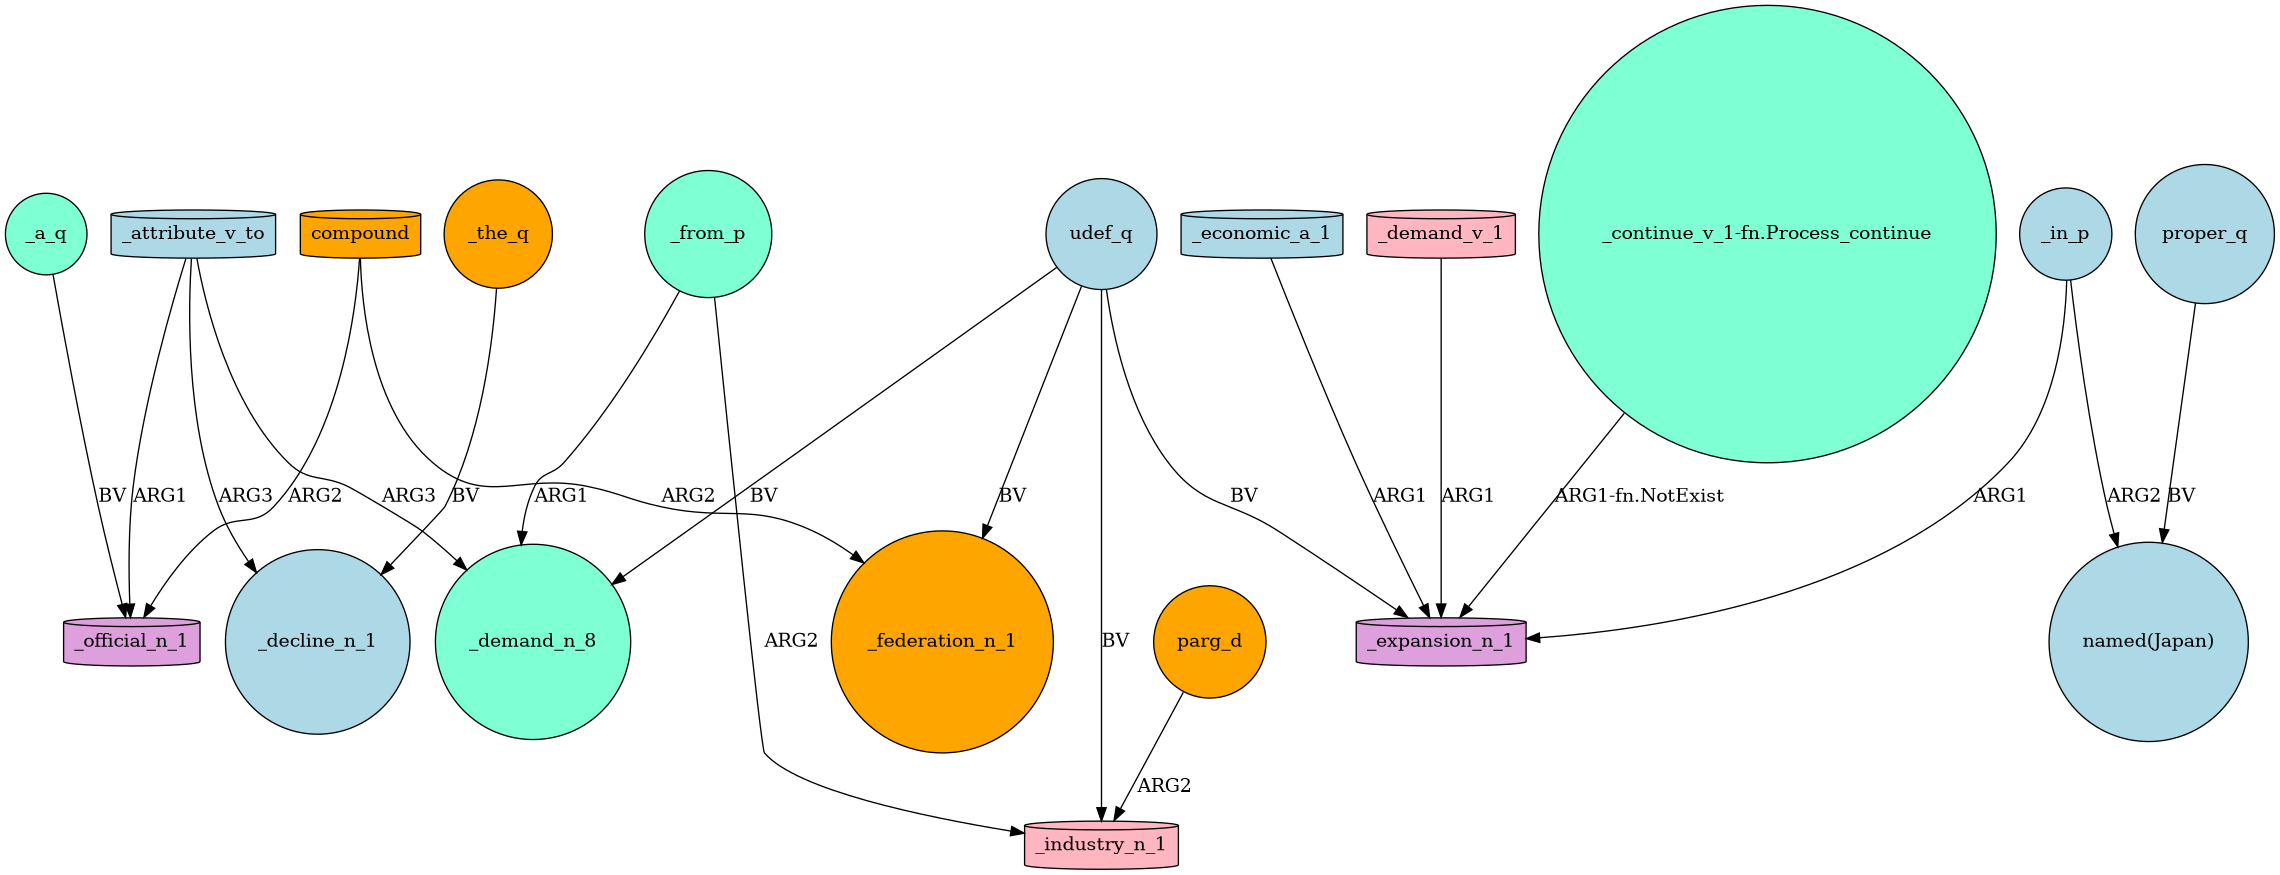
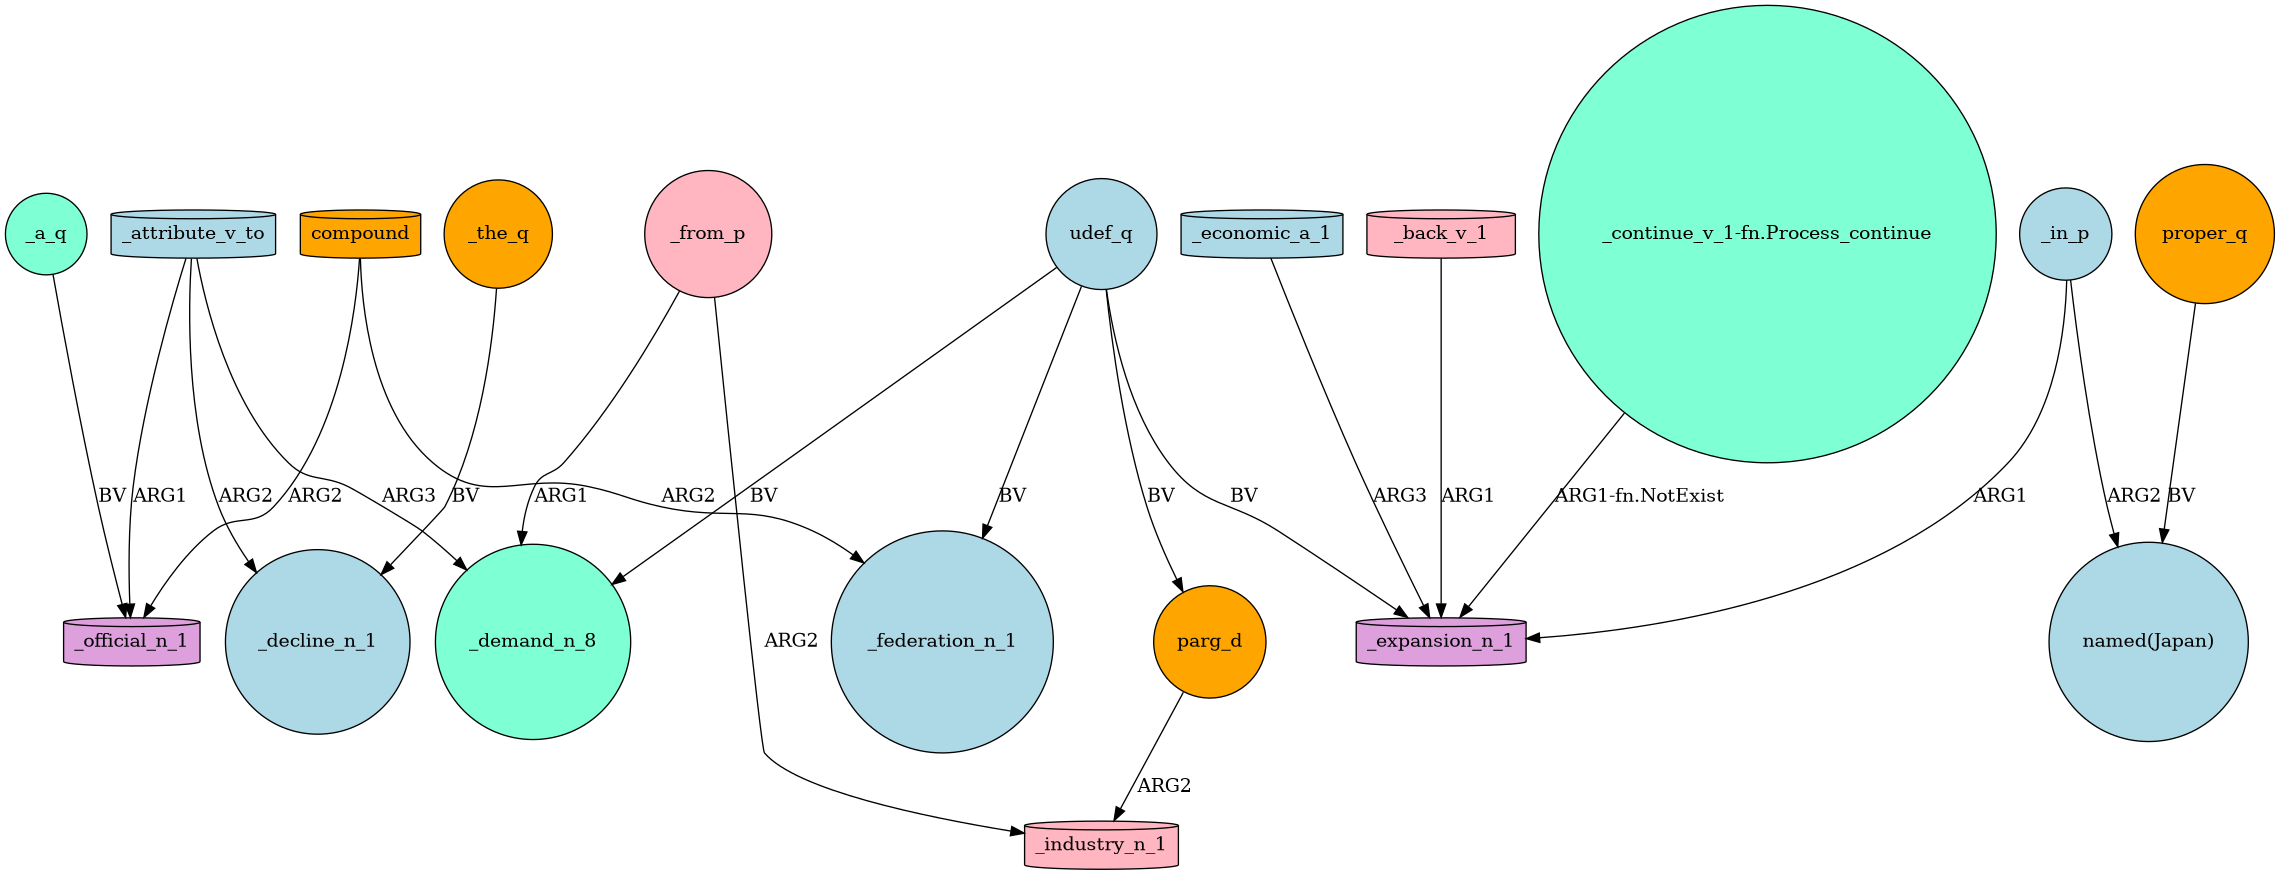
(708, 234) -> (708, 234)
(1441, 234) -> (1441, 234)
(2205, 234) -> (2205, 234)
(246, 497) -> (246, 497)
(1400, 497) -> (1400, 497)
(1101, 549) -> (1129, 438)
(942, 642) -> (942, 642)
